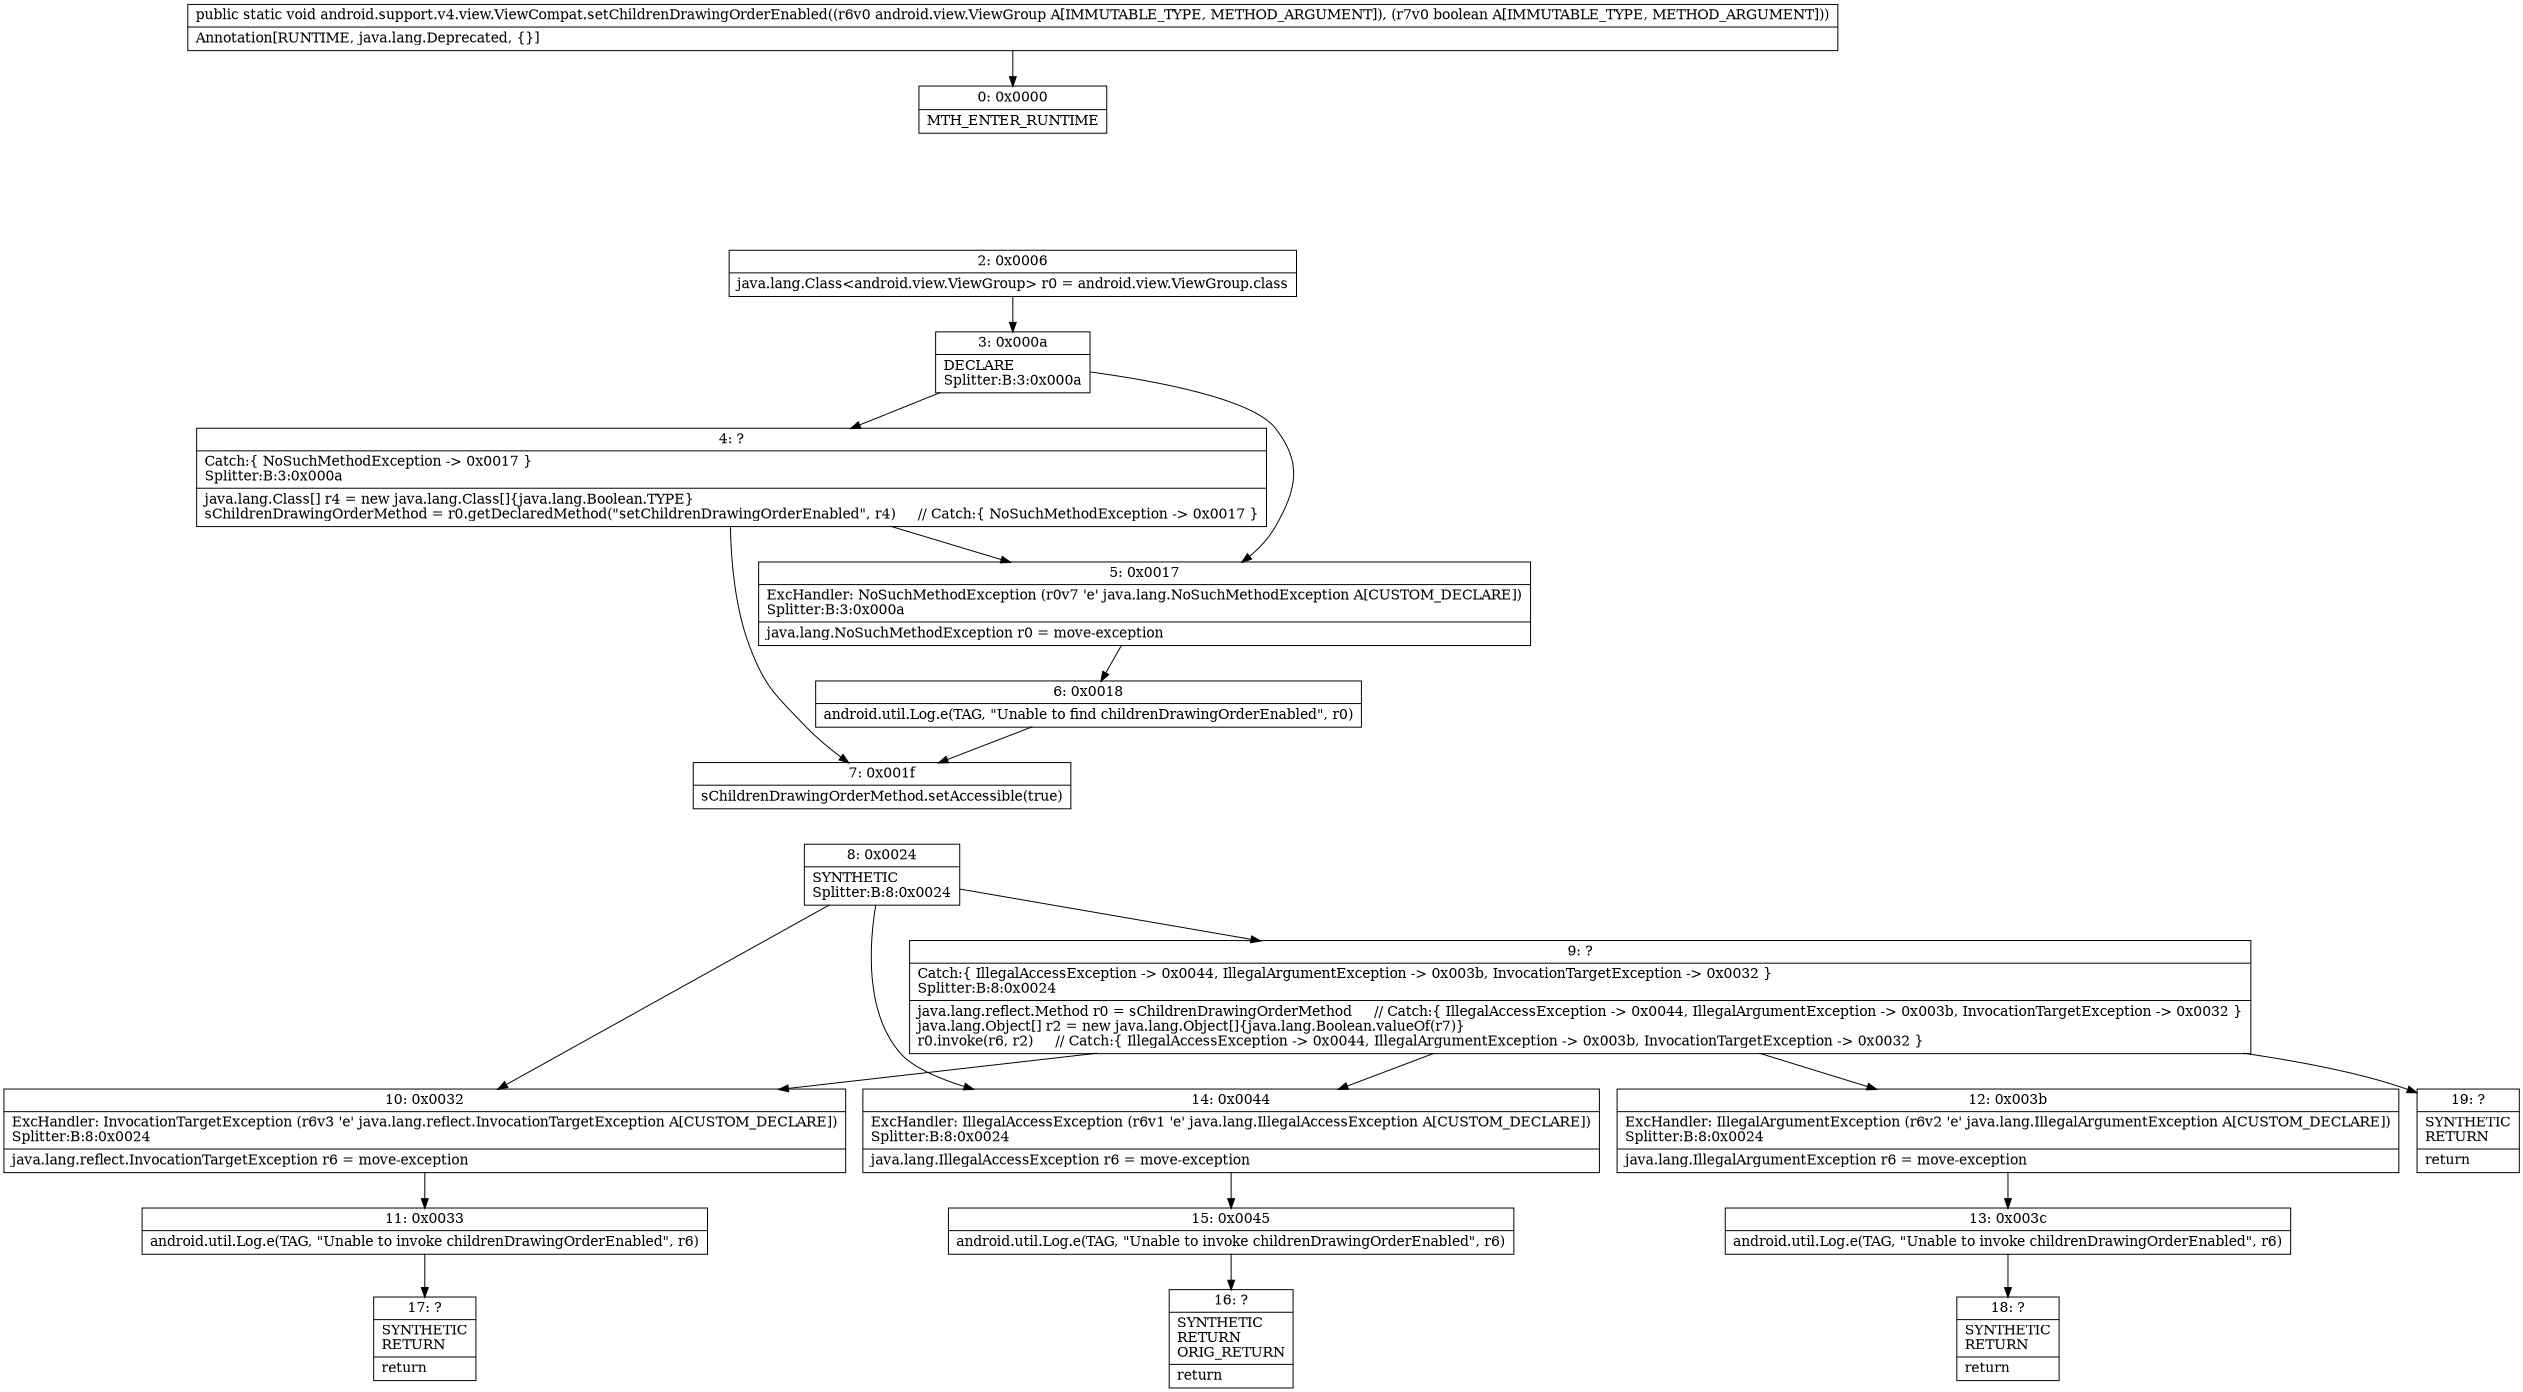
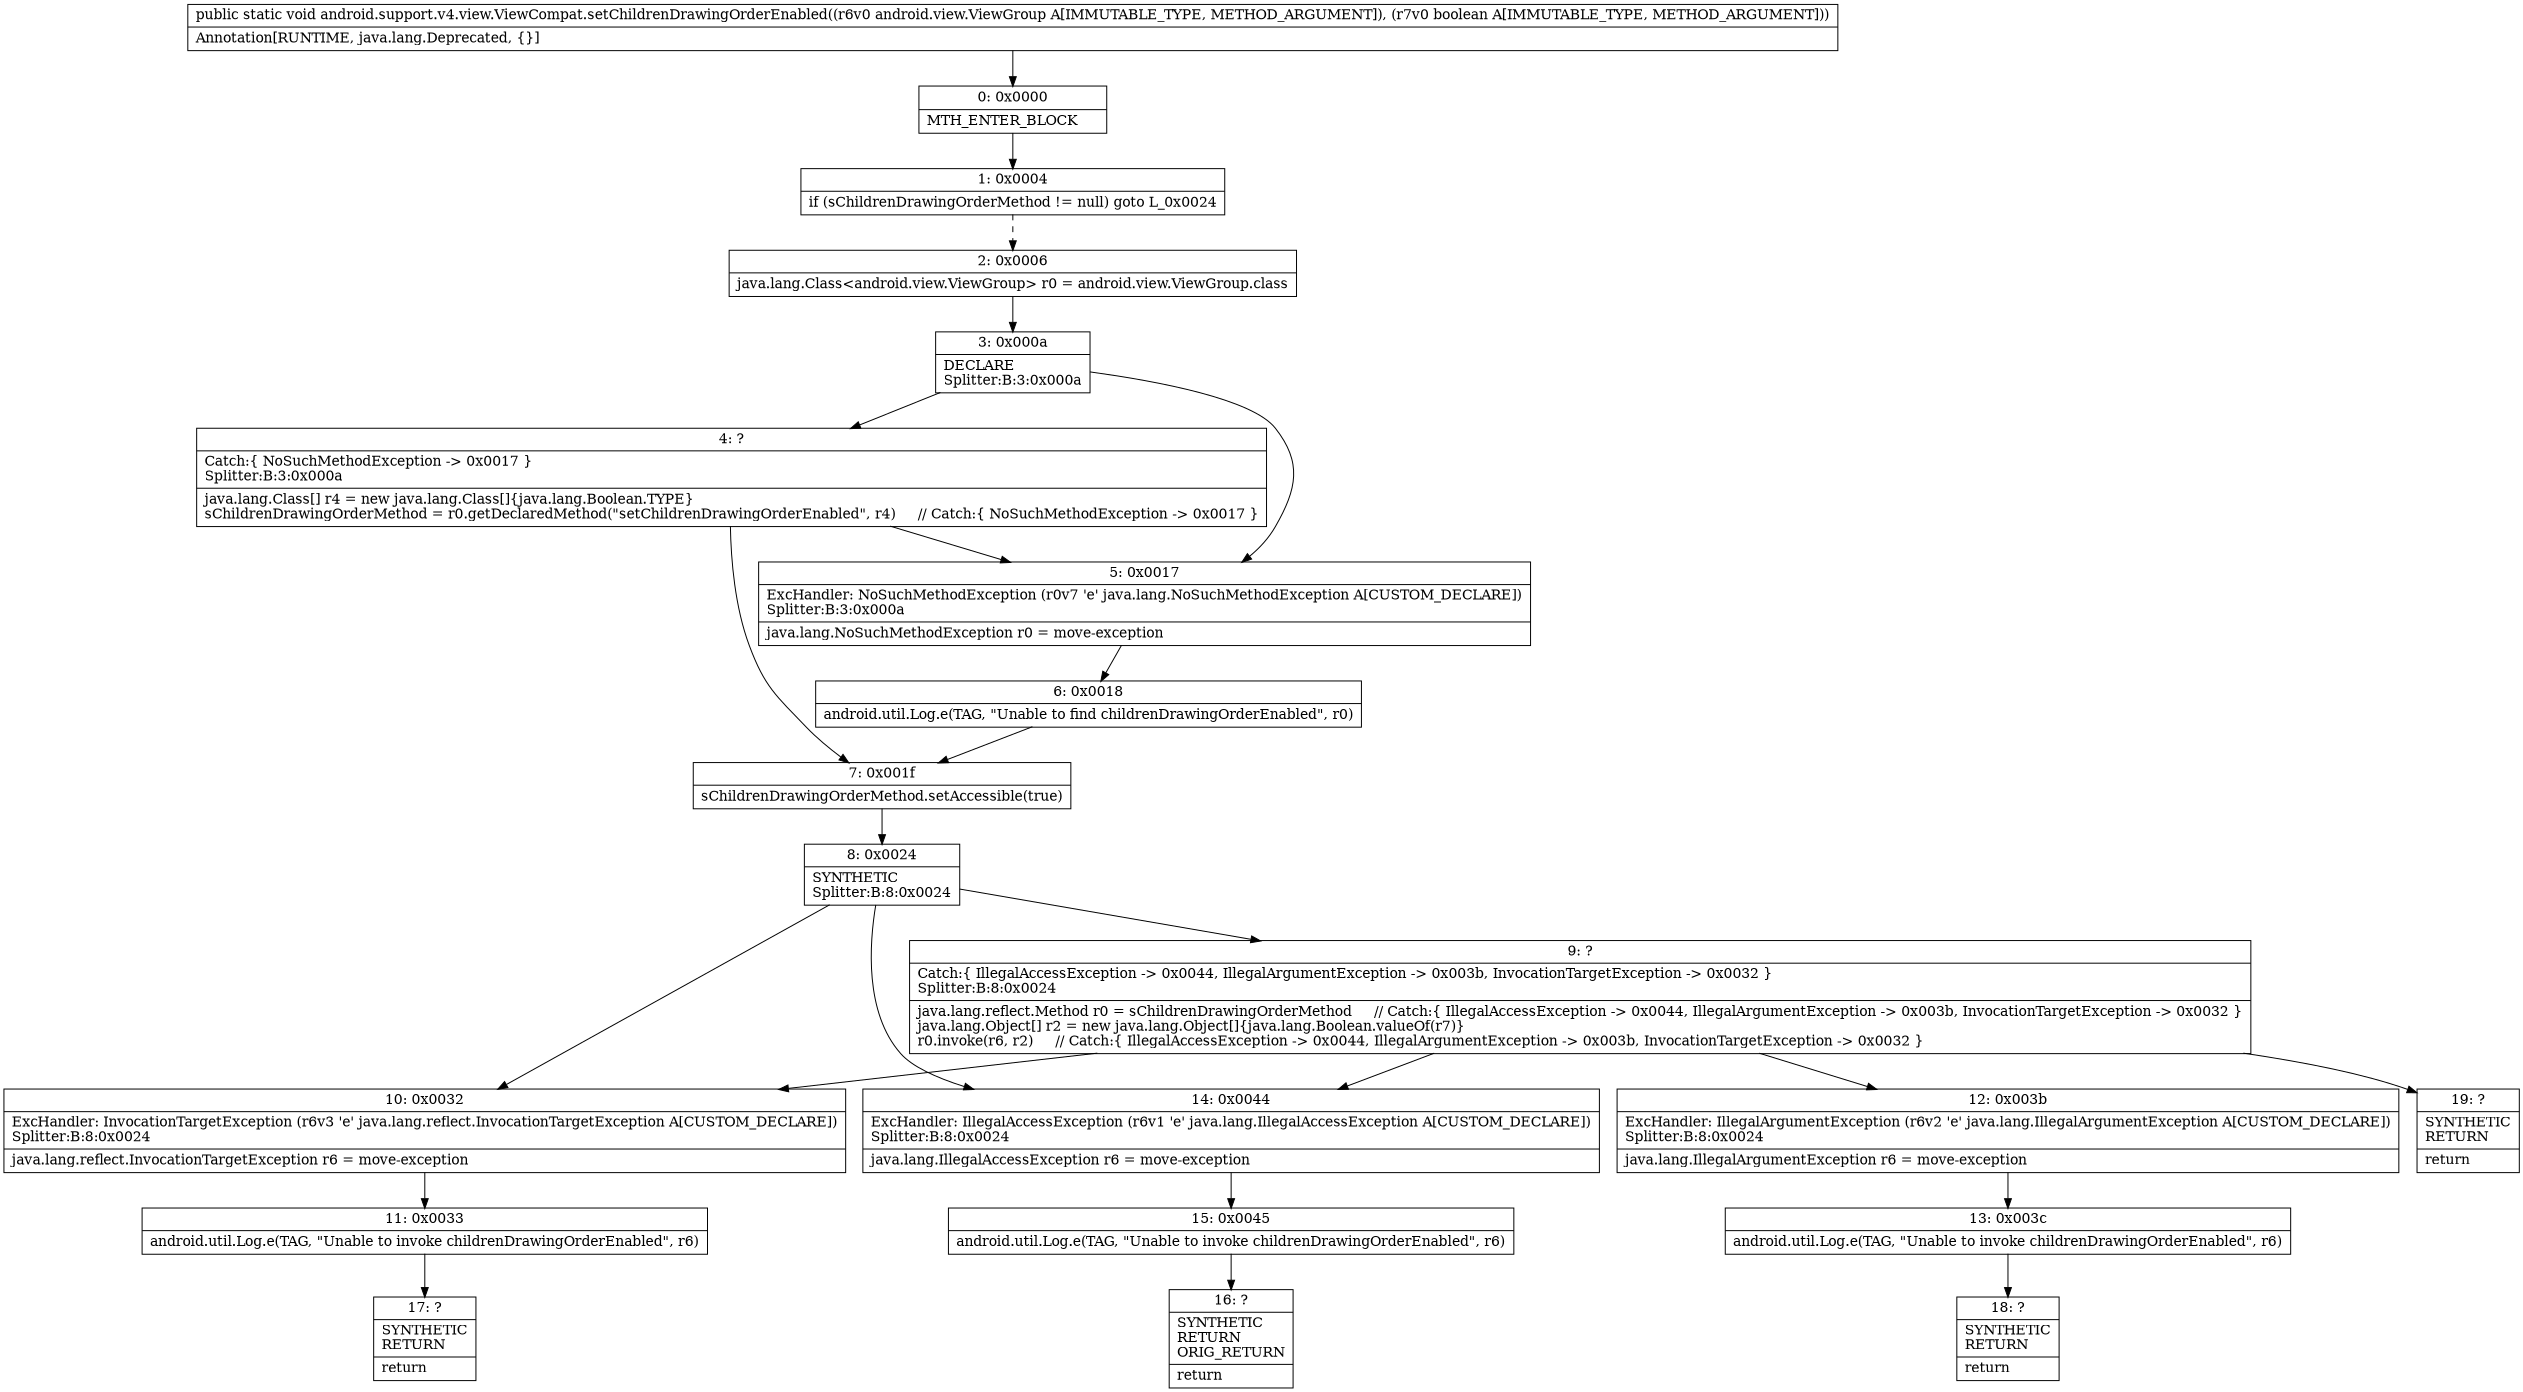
(1013, 121) -> (1003, 121)
none -> (1013, 192)
none -> (882, 822)
